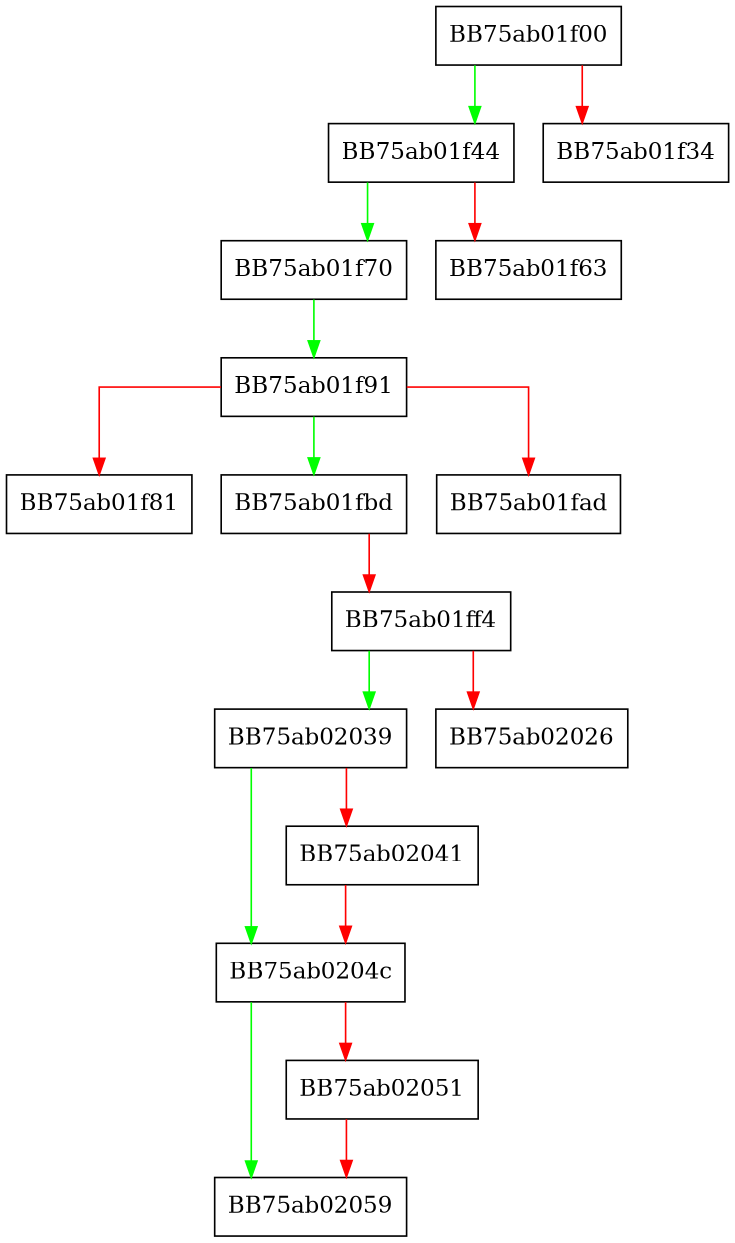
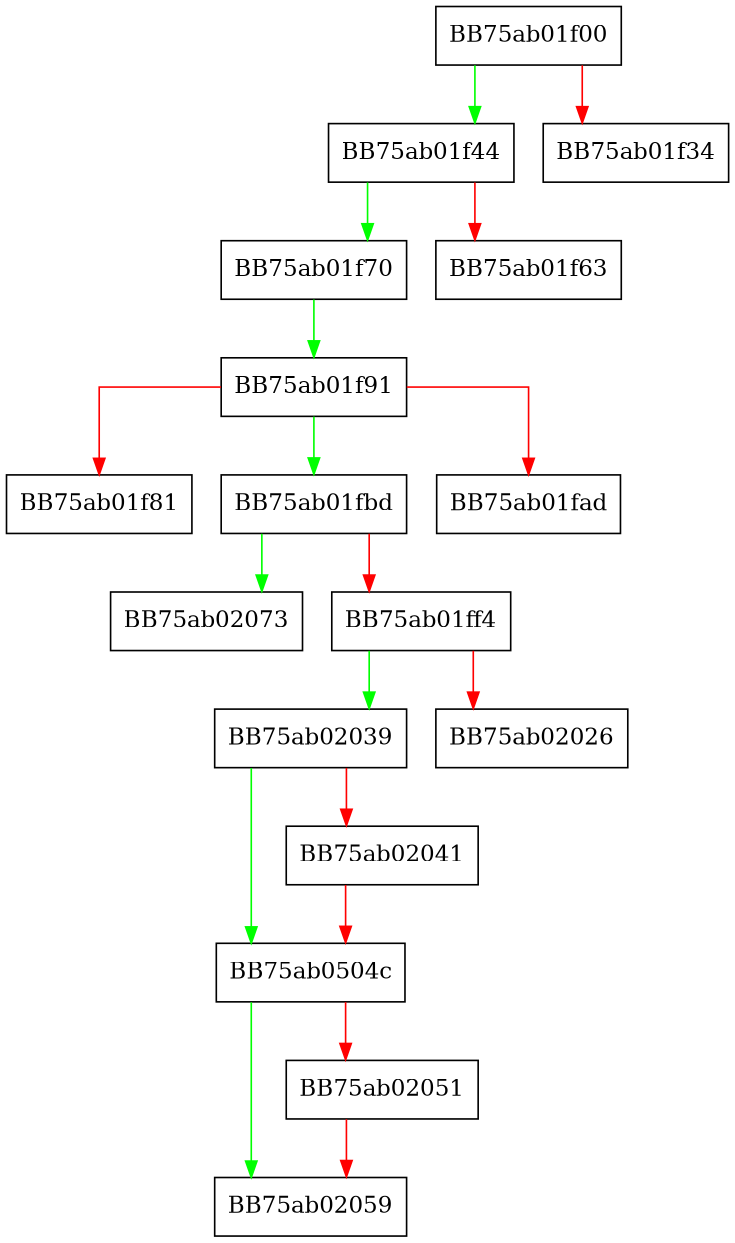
none -> (207, 621)
(311, 973) -> (311, 973)
